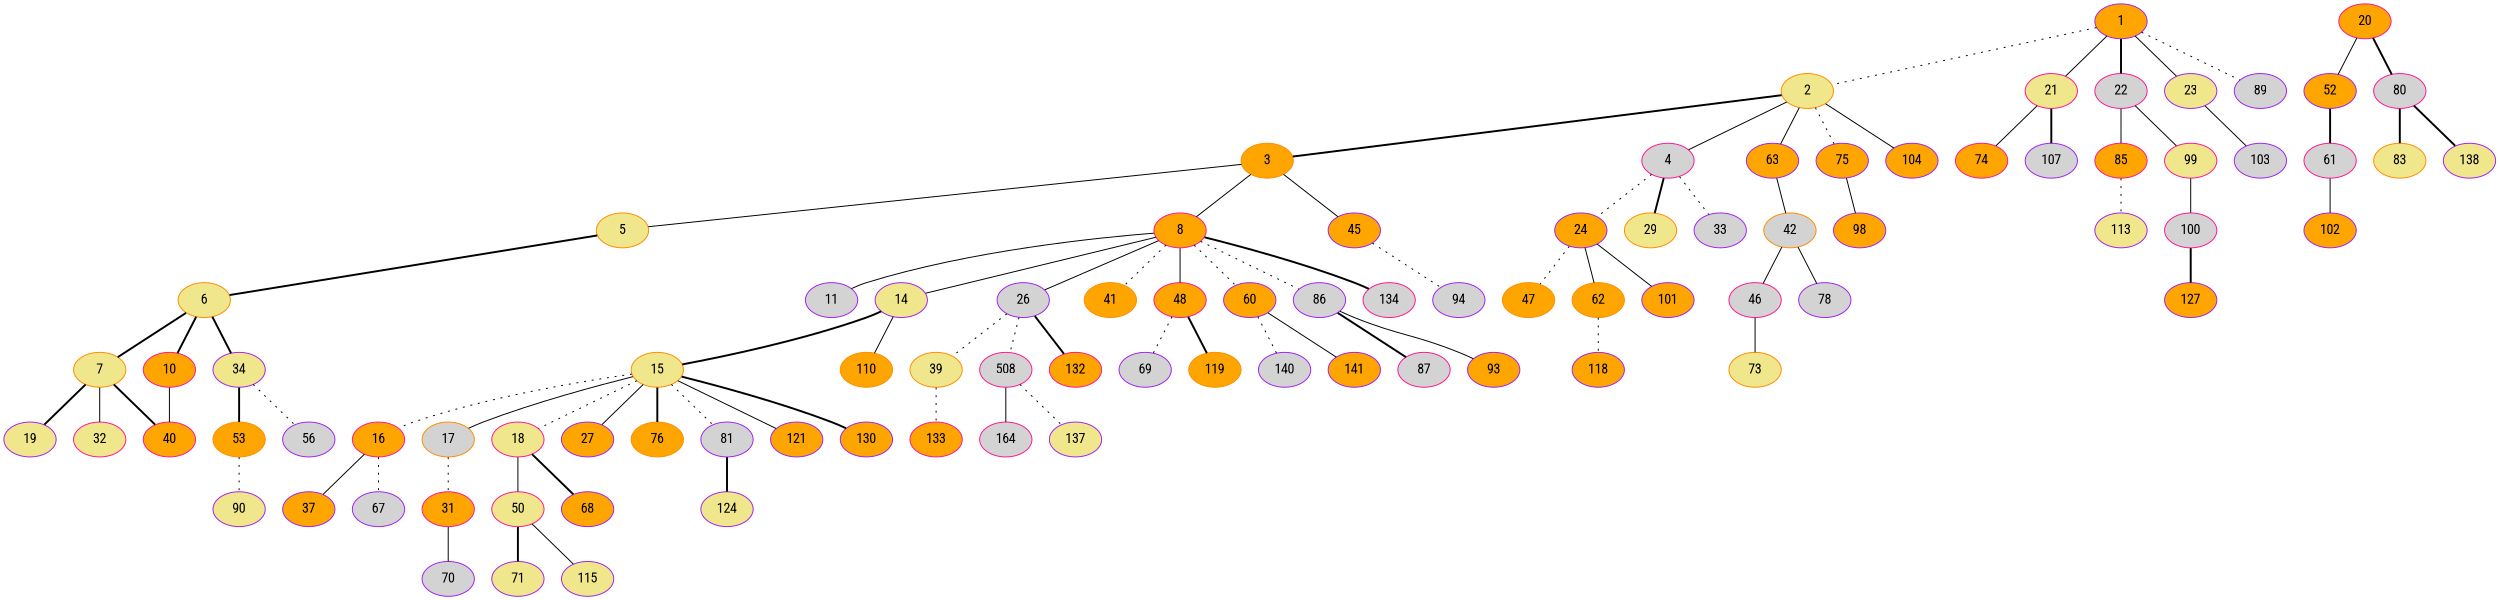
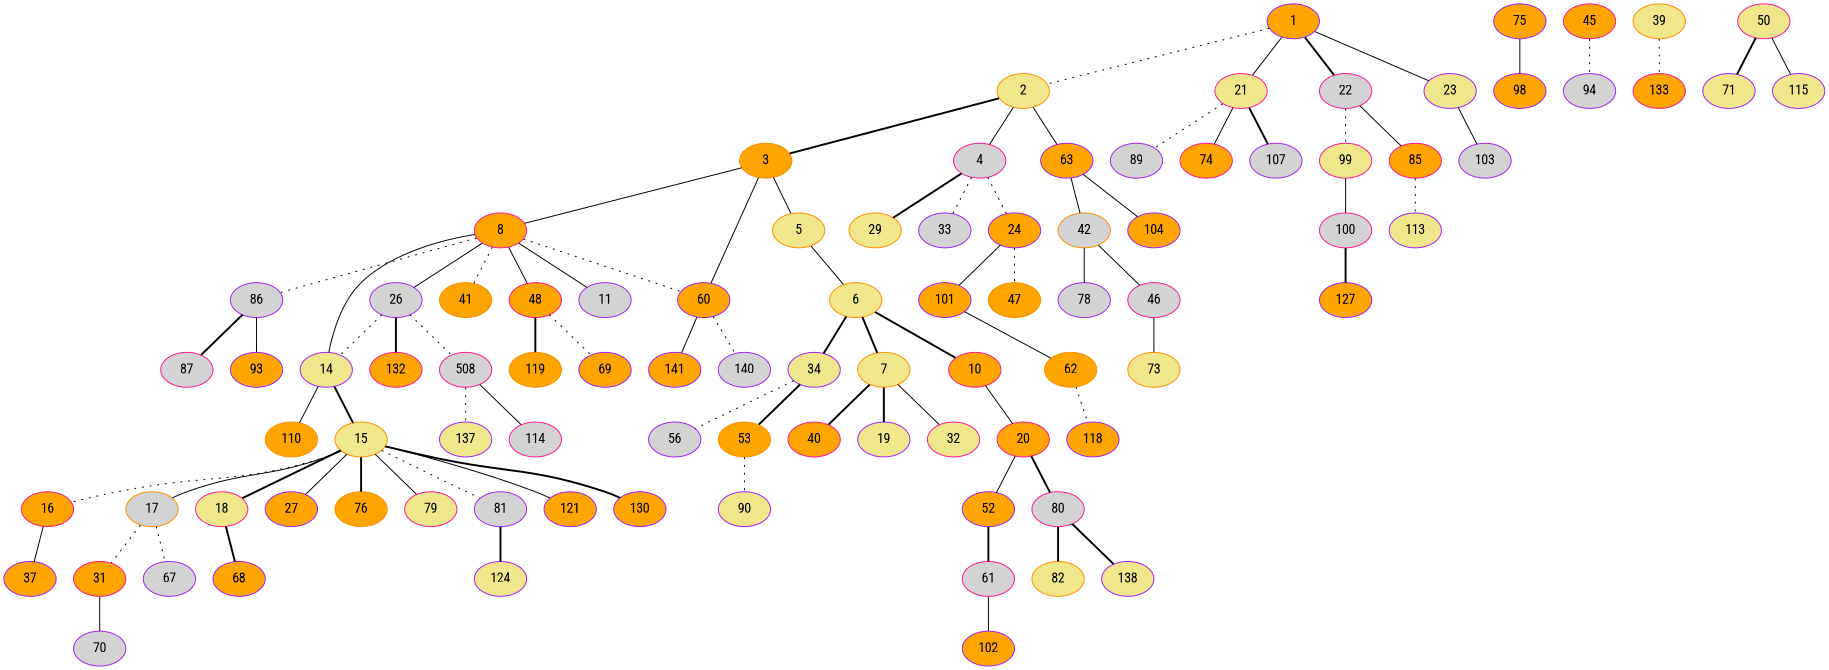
(2191, 56) -> (1189, 126)
(1825, 126) -> none
(1860, 126) -> (1110, 196)
(2156, 126) -> (1346, 126)
(2400, 161) -> (1058, 579)
(1311, 196) -> (735, 230)
(1354, 230) -> (1590, 21)
(413, 265) -> (827, 265)
(1590, 265) -> (1008, 335)
(1389, 300) -> none
(980, 335) -> (361, 335)
(1145, 370) -> (605, 370)
(169, 405) -> (999, 405)
(588, 405) -> (291, 474)
(1006, 439) -> (535, 439)
(379, 474) -> (161, 544)
(518, 474) -> none
none -> (431, 509)
